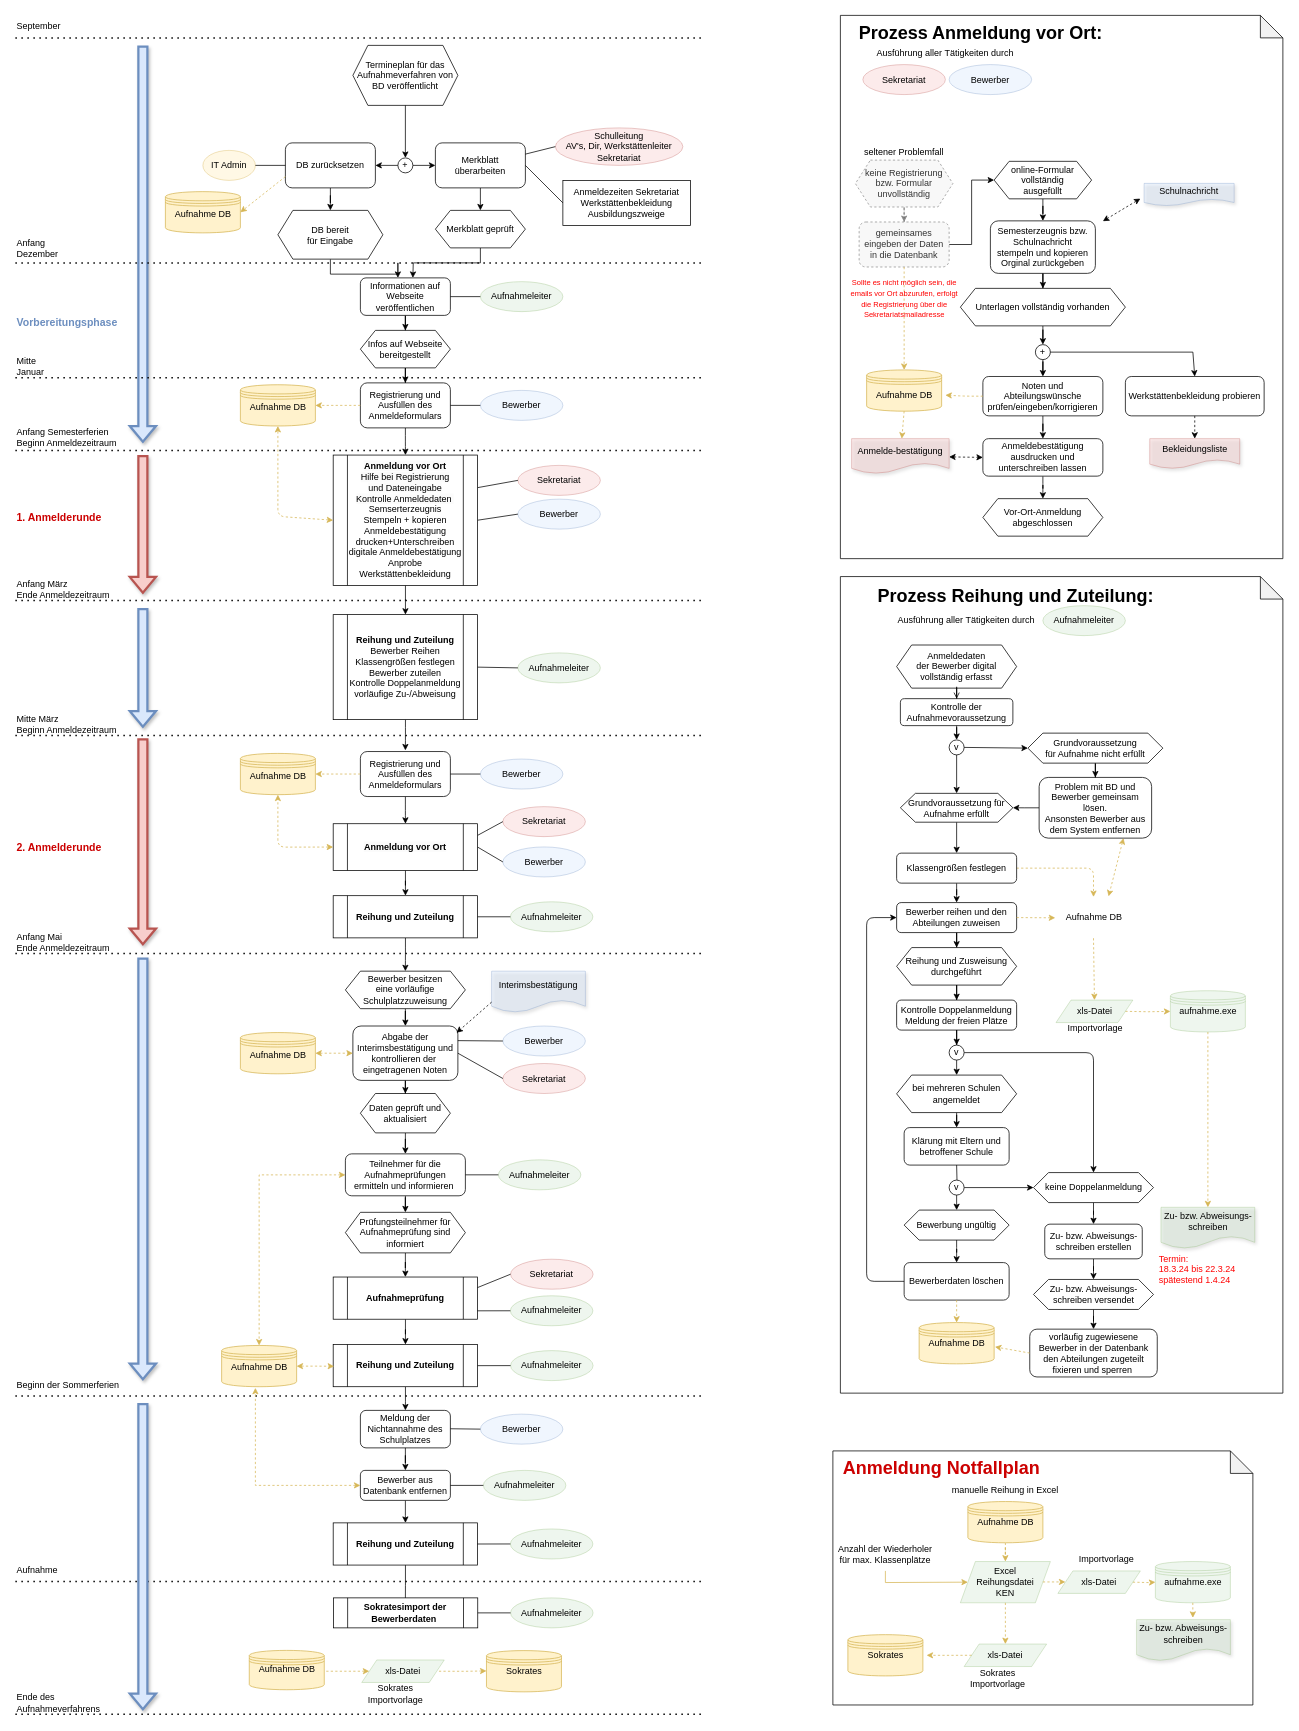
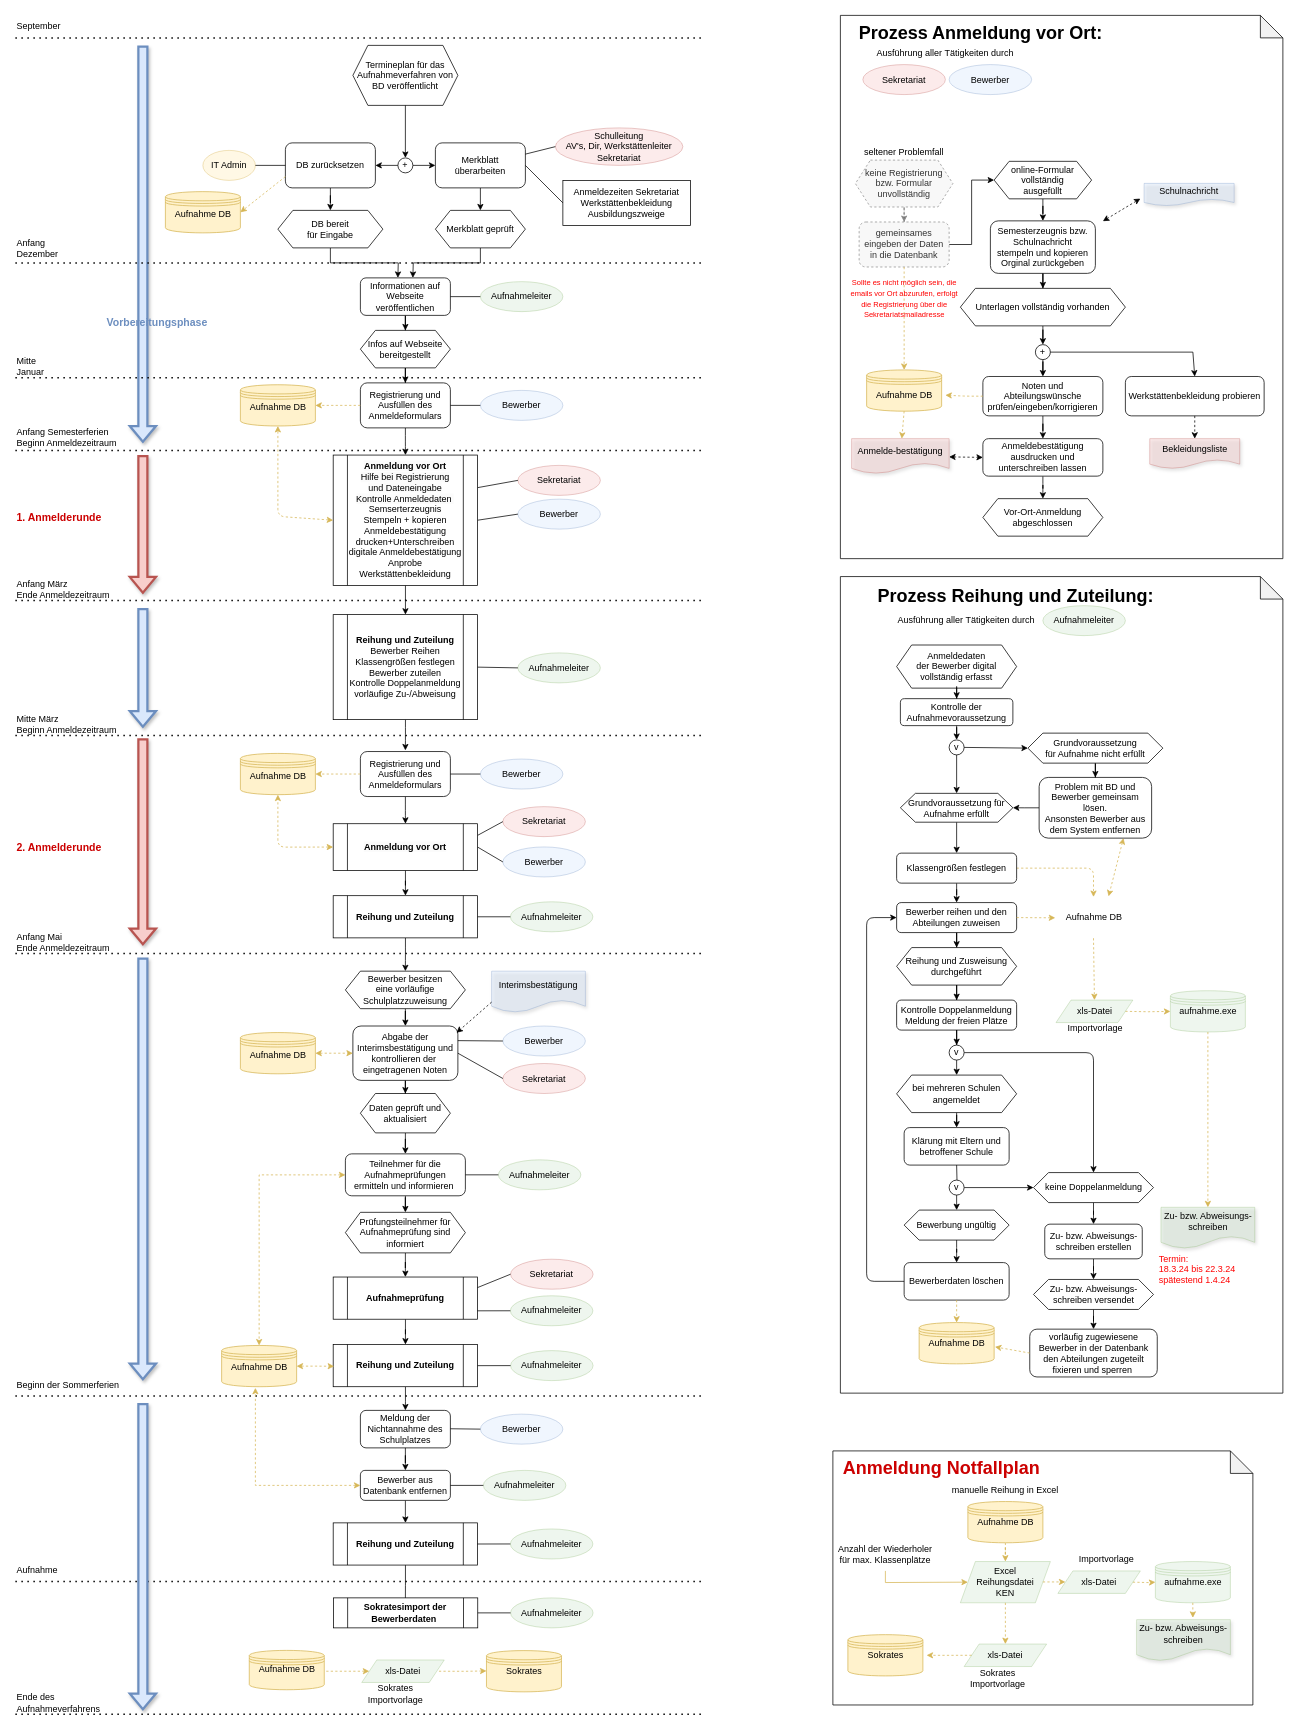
(330, 235) -> (330, 229)
(68, 323) -> (158, 323)
(957, 693) -> (957, 692)
